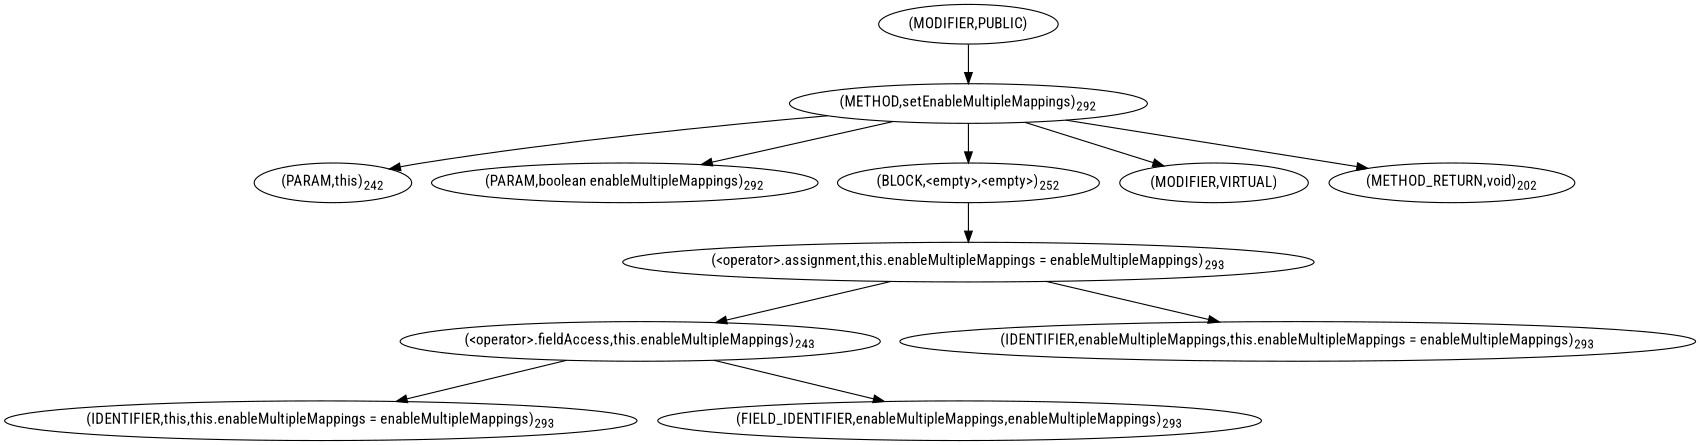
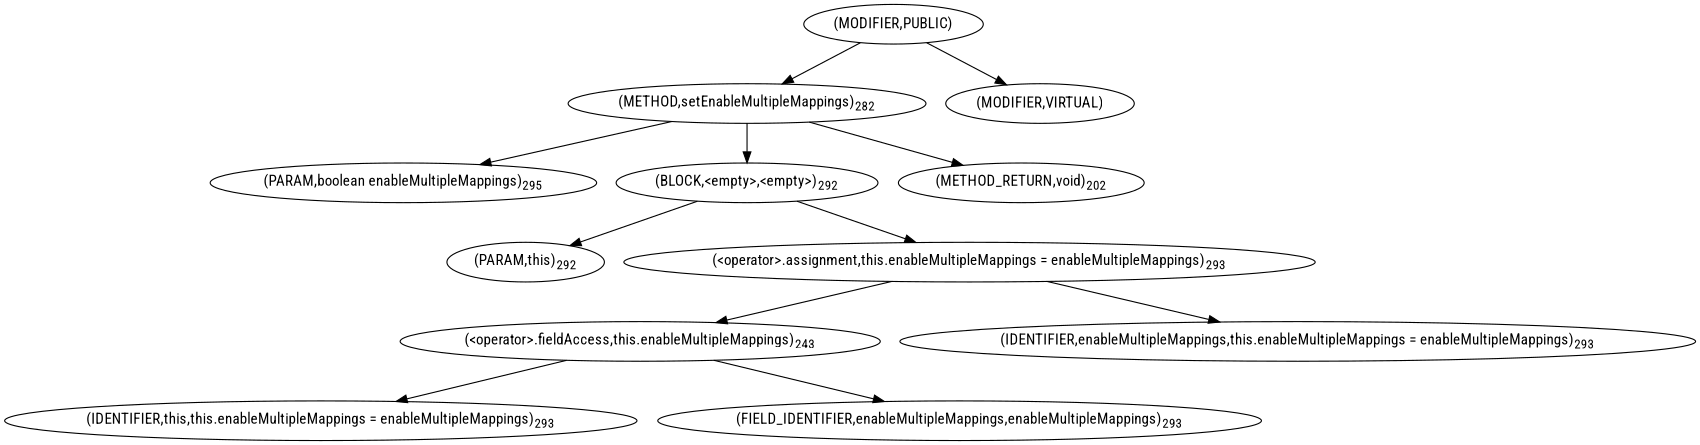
(1087, 102) -> (865, 102)
(614, 137) -> (639, 222)
(1089, 143) -> (962, 61)
(374, 181) -> (567, 260)
(754, 181) -> (533, 181)
(1050, 181) -> (829, 181)
